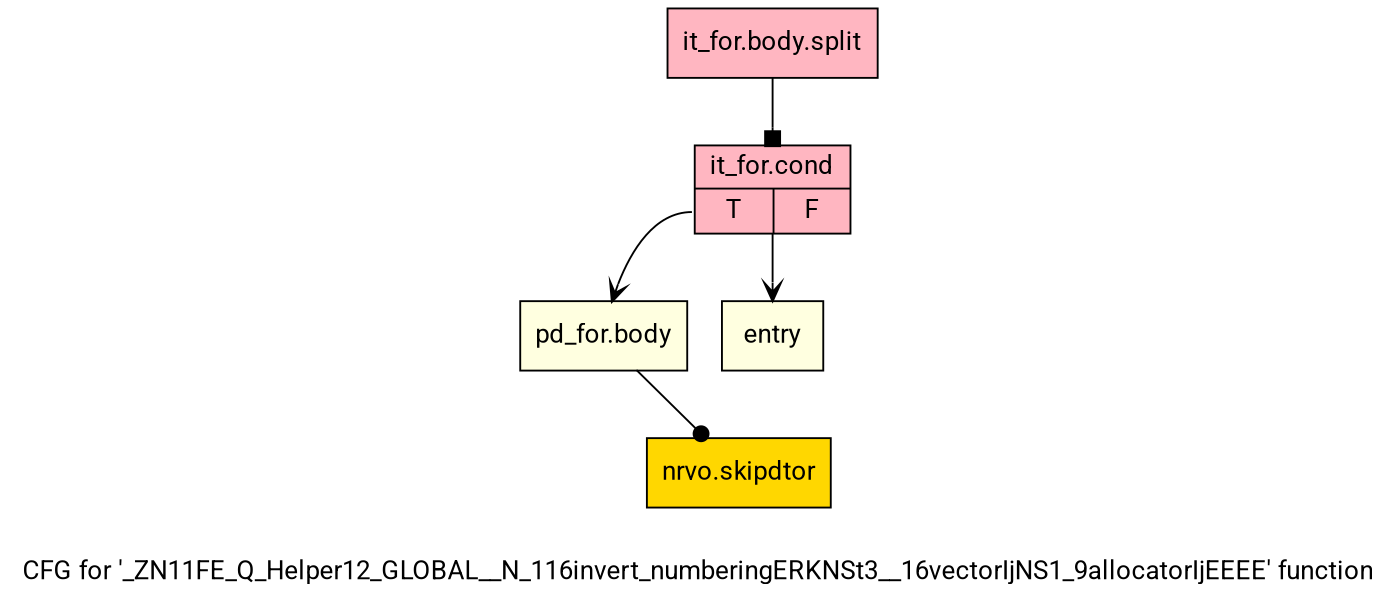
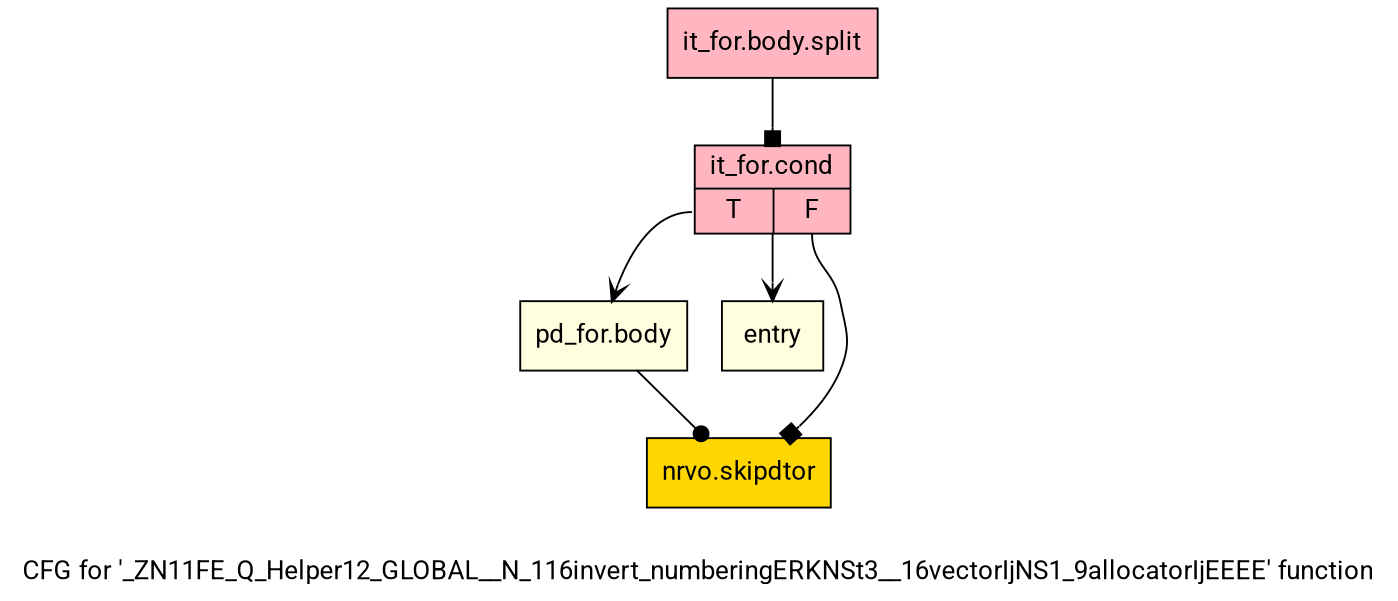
none -> (847, 334)
